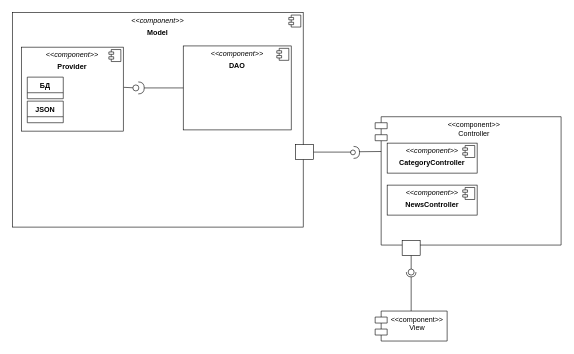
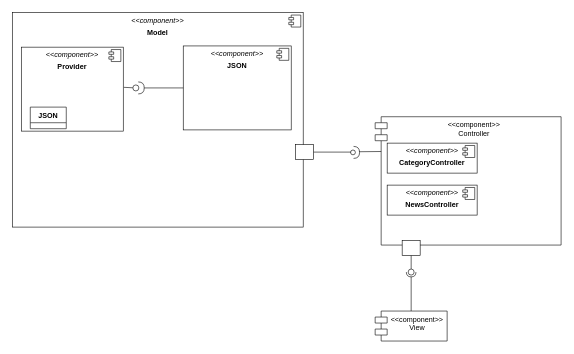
(210, 46) -> (210, 46)
(45, 88) -> none
(45, 112) -> (48, 118)
